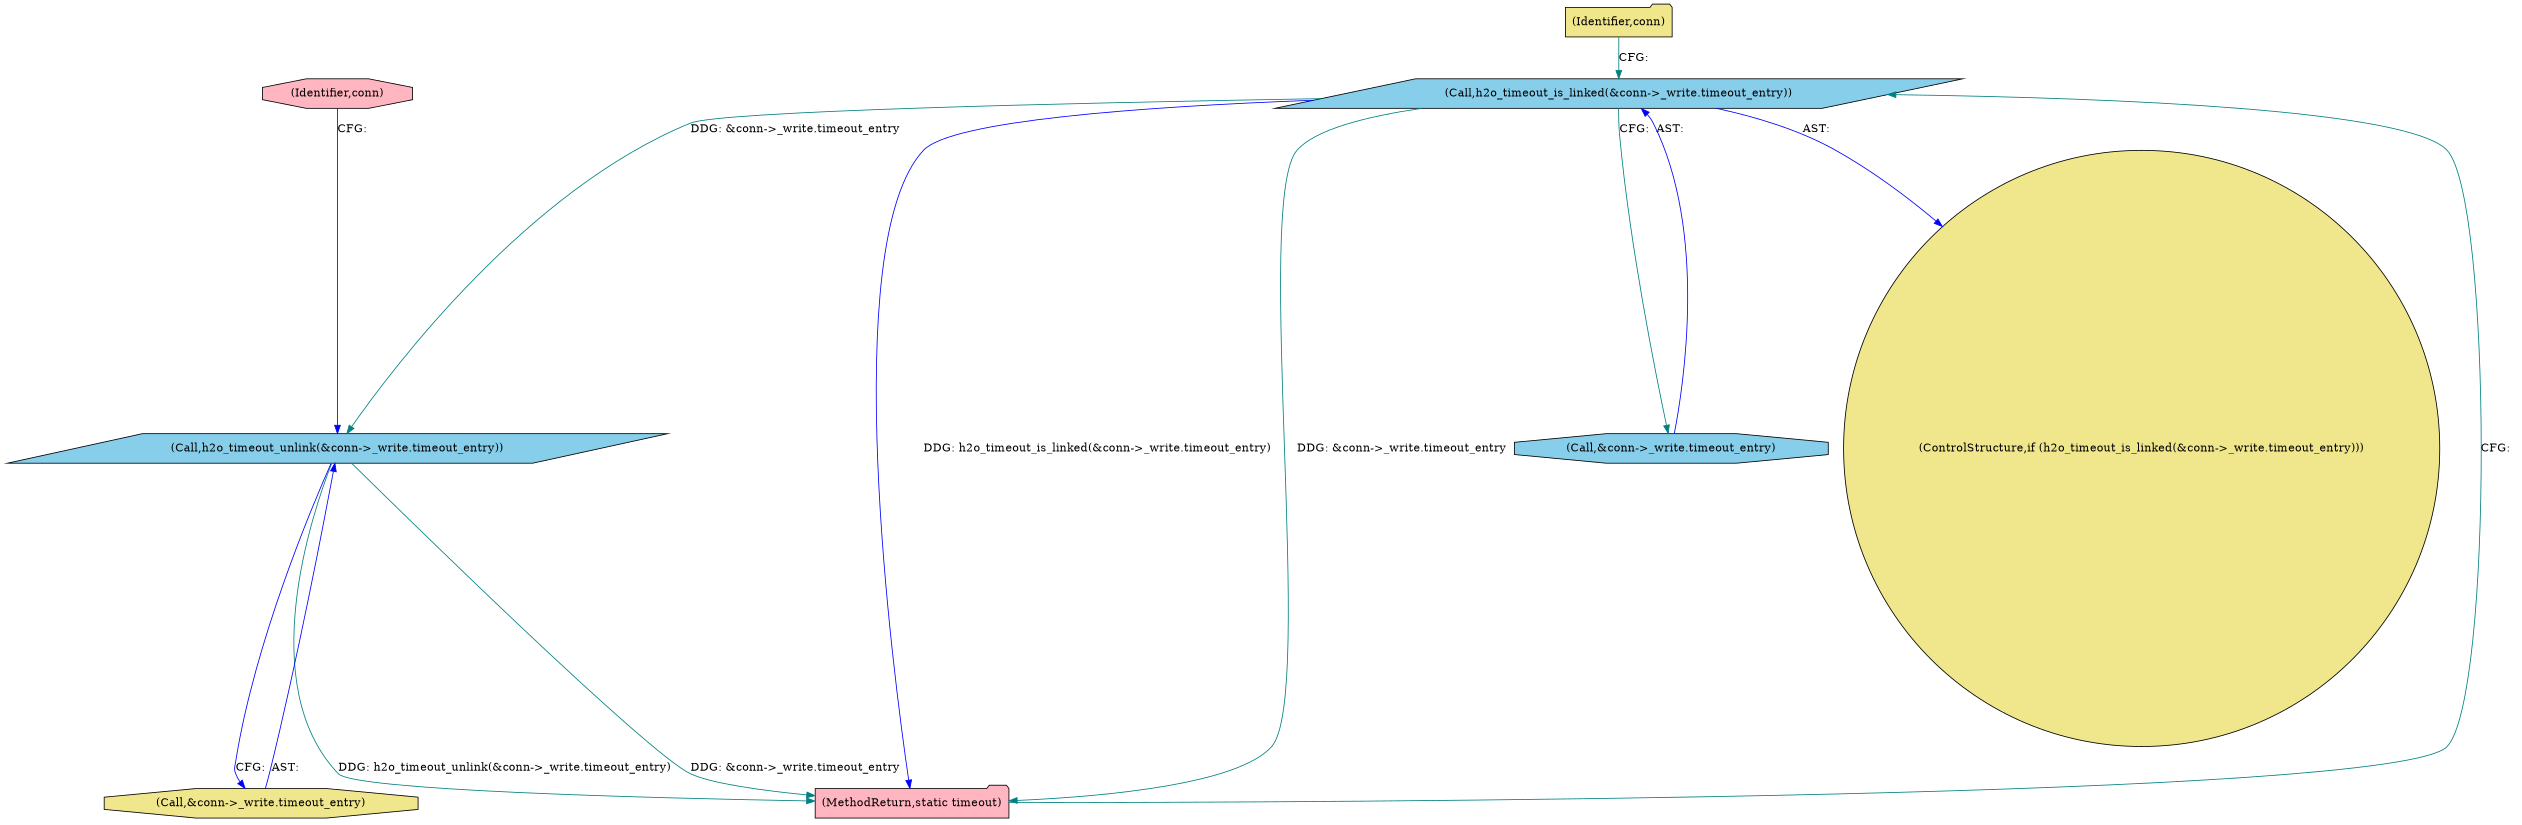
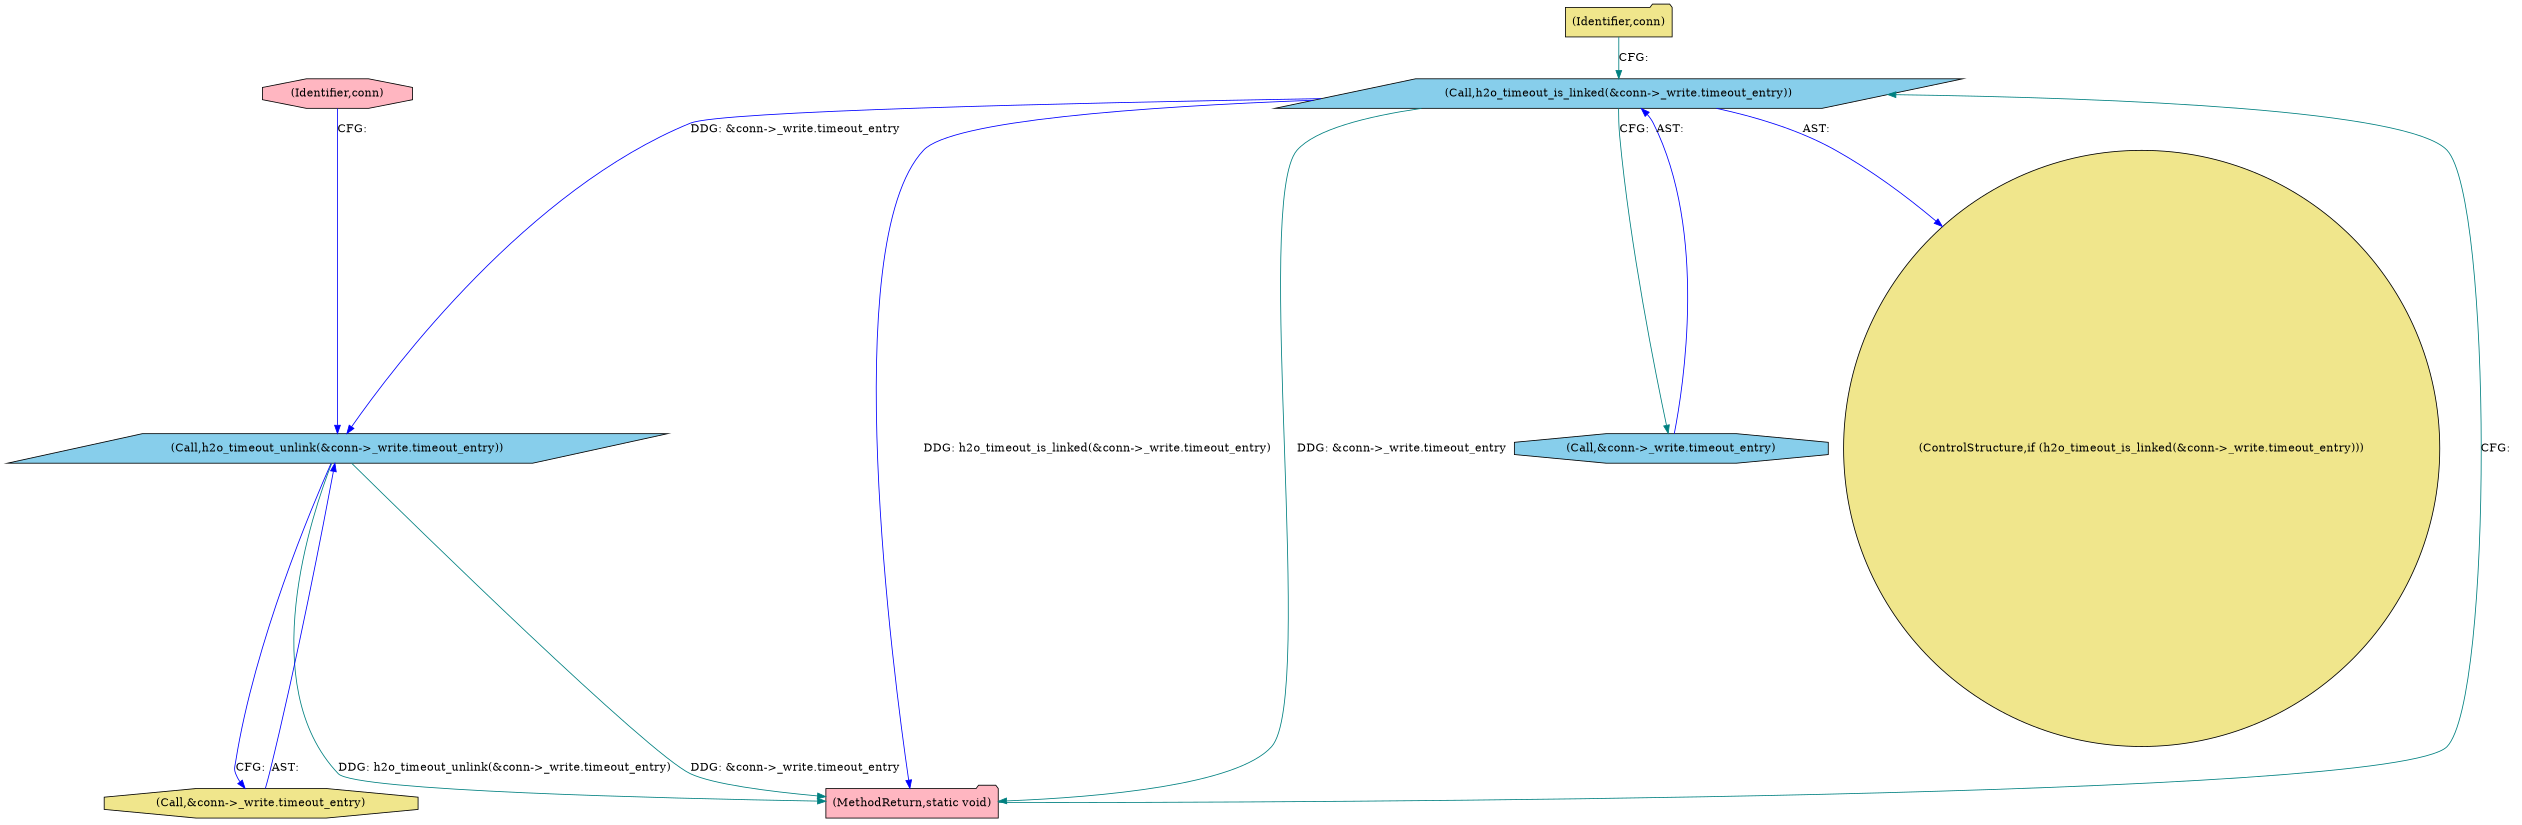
(775, 114) -> (775, 114)
(912, 803) -> (912, 803)
